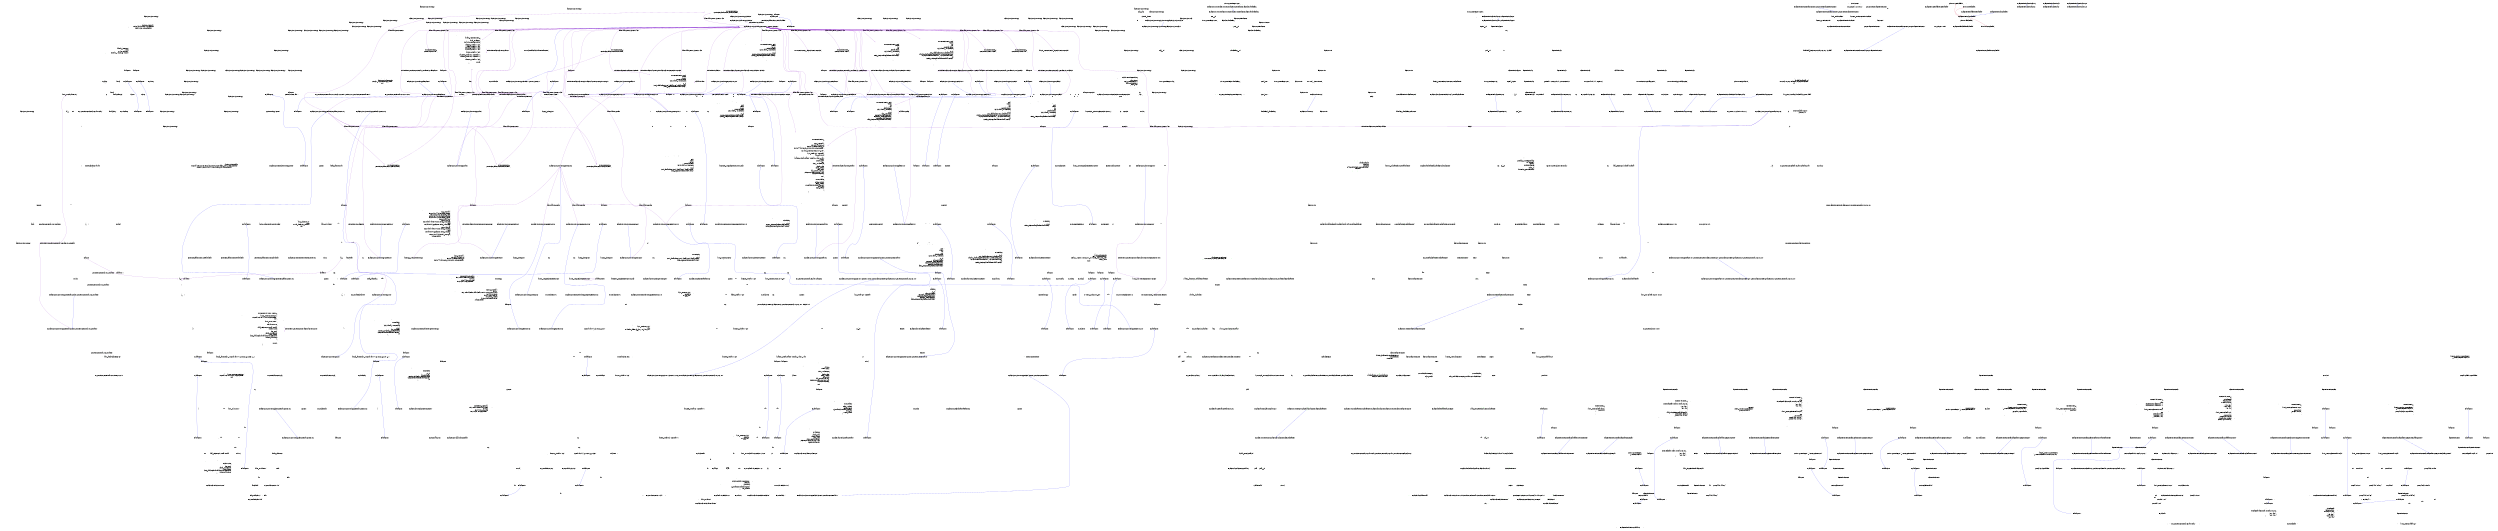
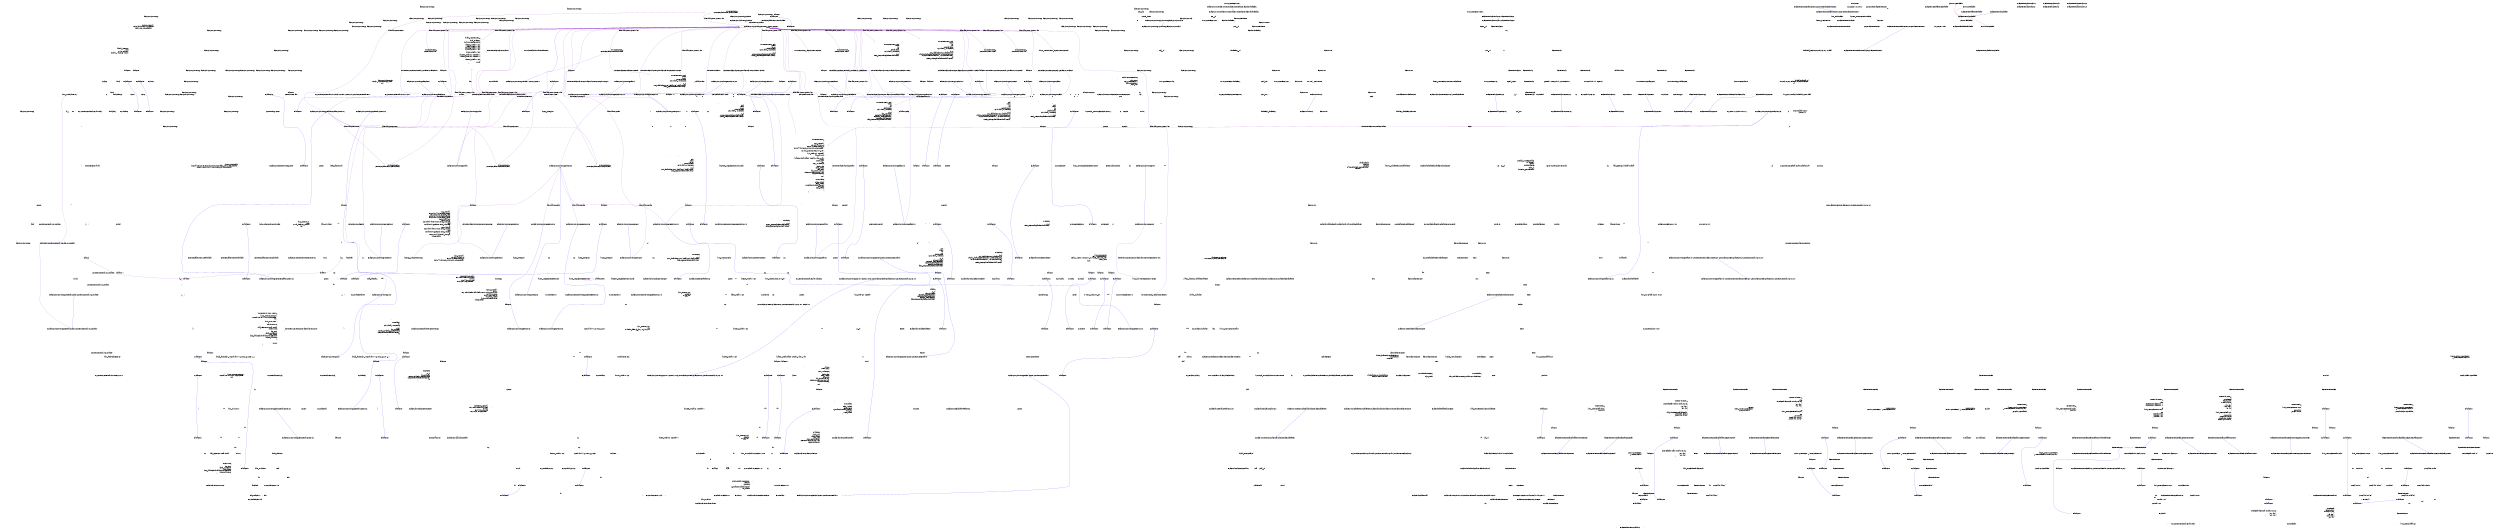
none -> (1148, 49)
